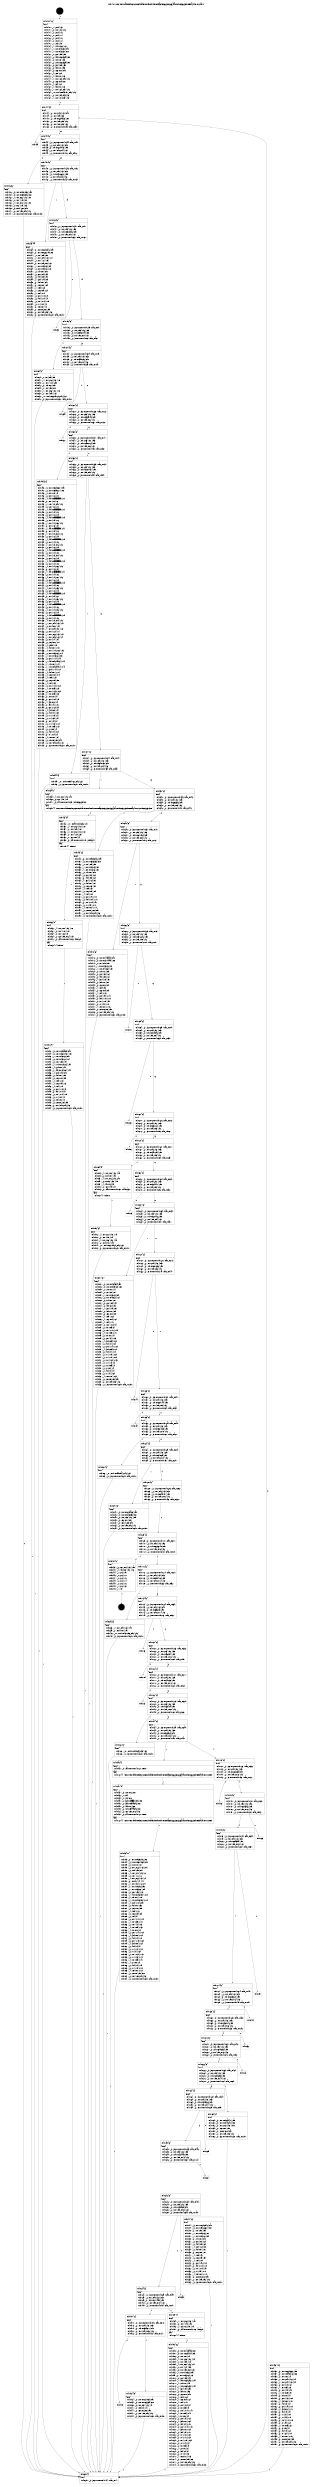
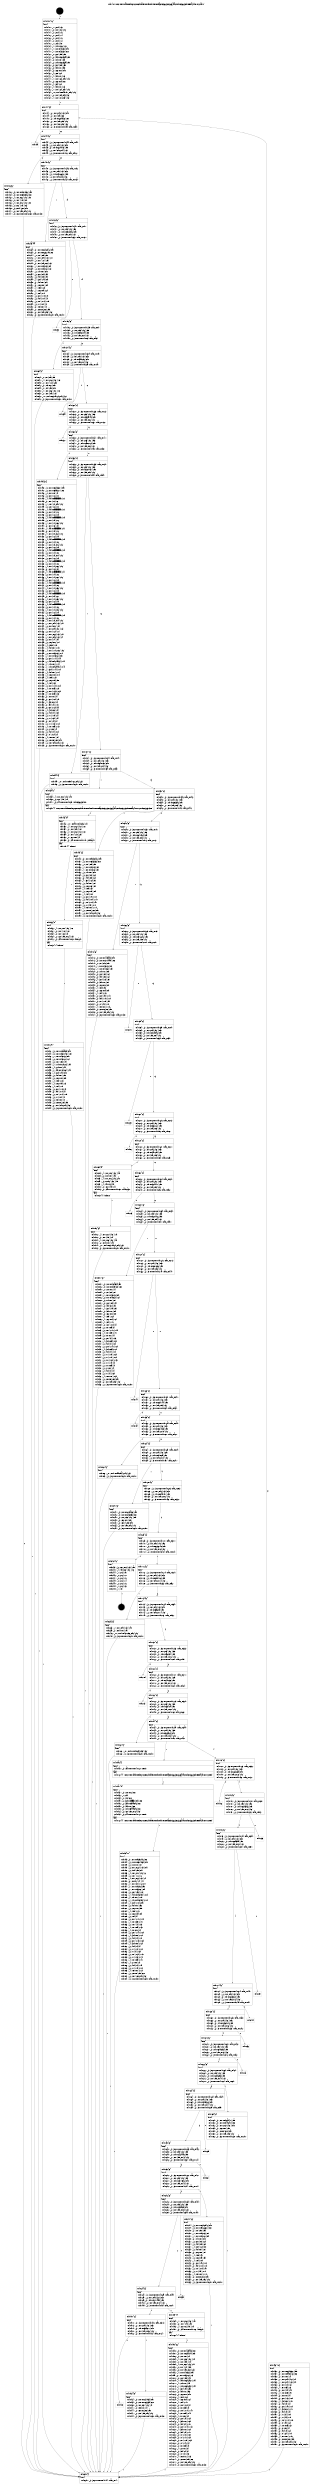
(142, 1651) -> none
none -> (181, 2178)
